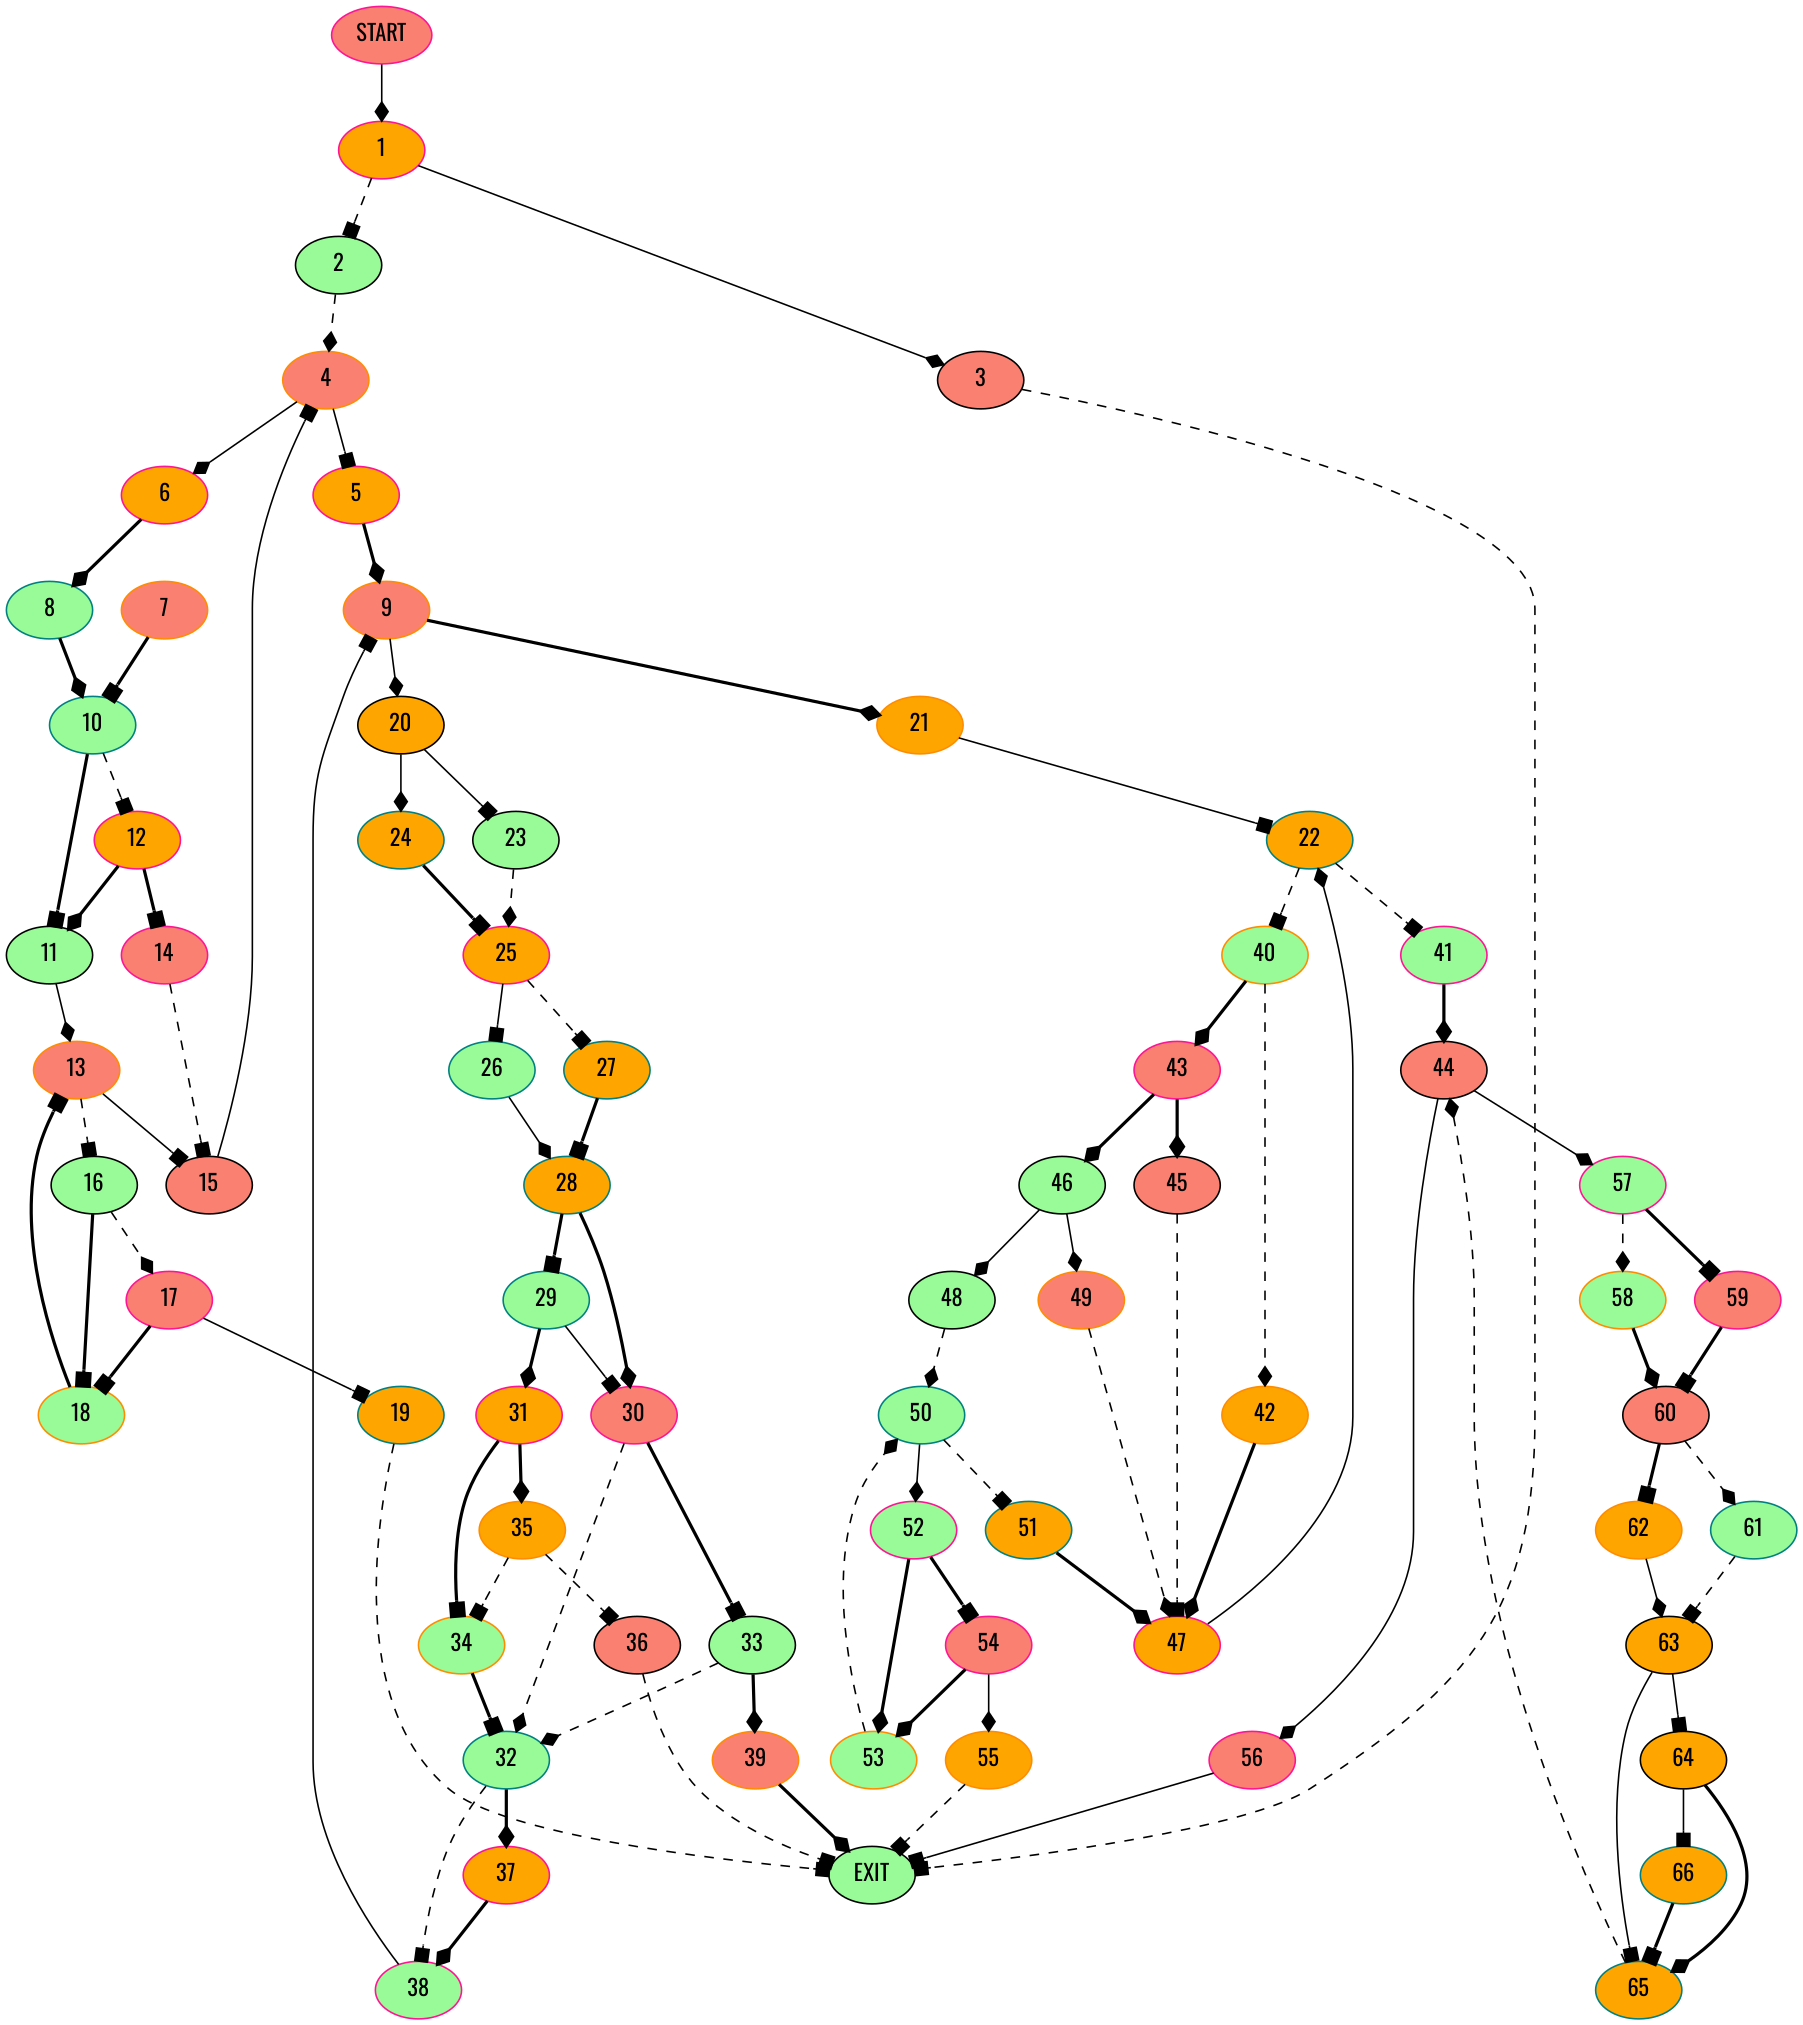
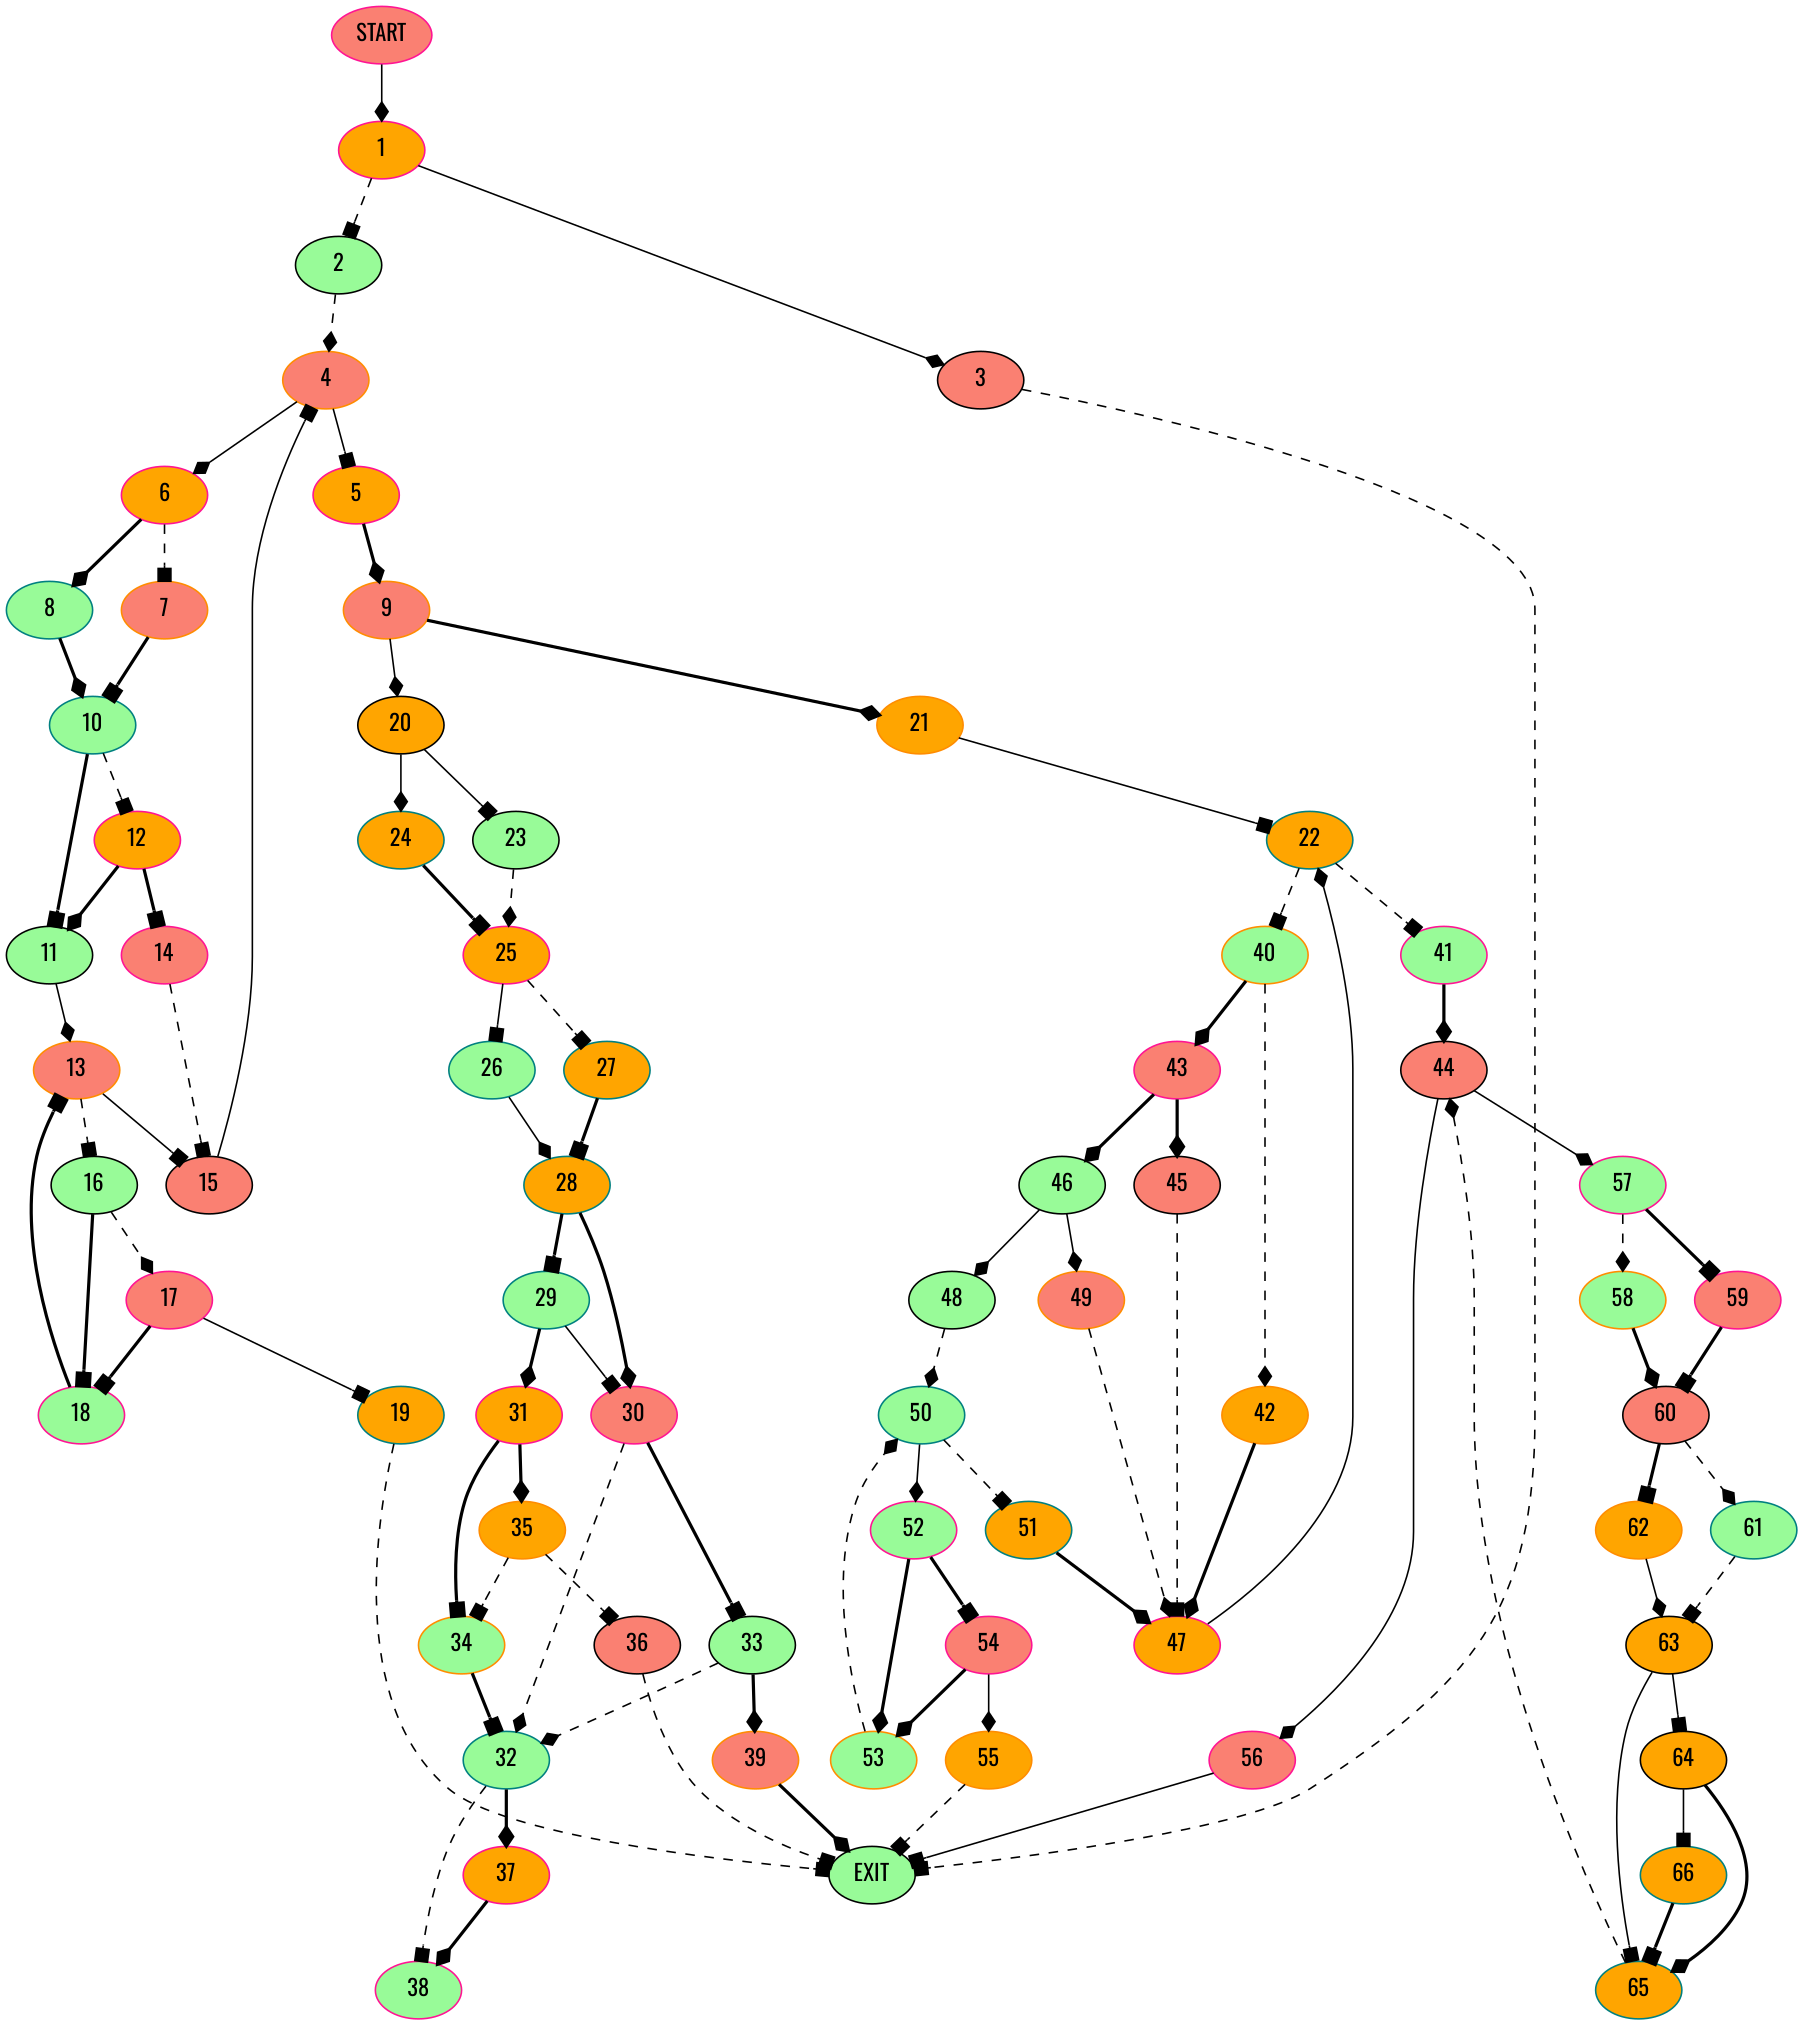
none -> (165, 545)
(313, 1314) -> none
(81, 1415) -> (81, 1415)
